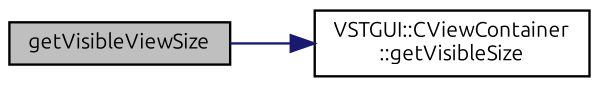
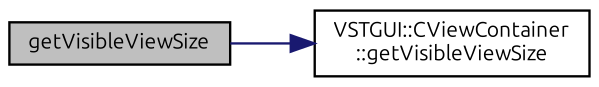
(452, 43) -> (452, 43)
